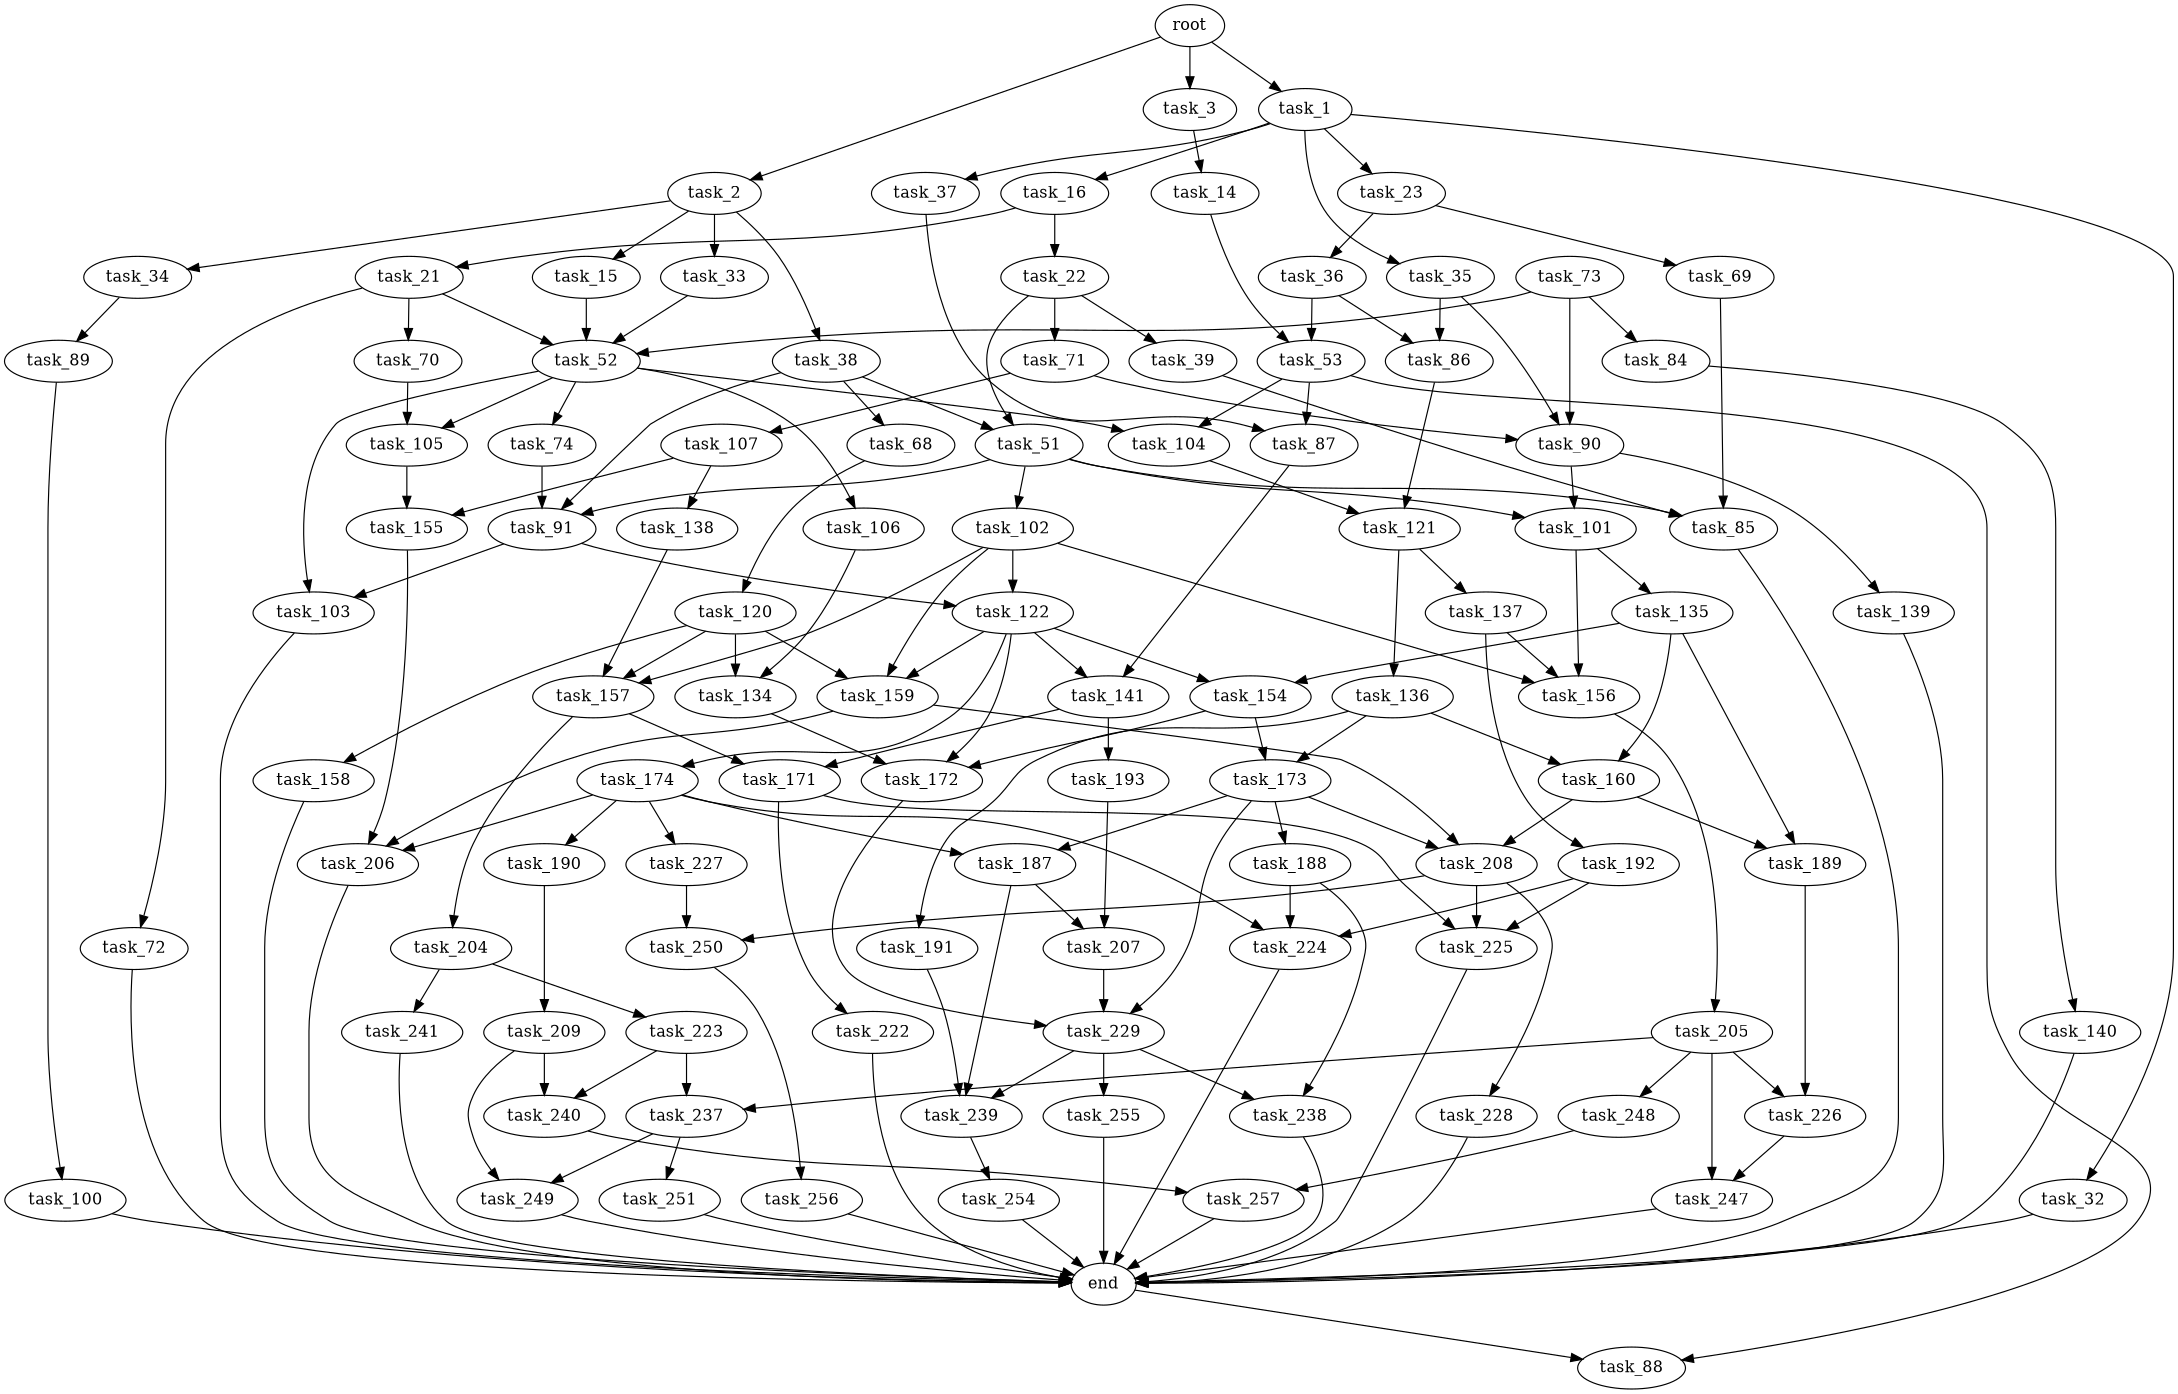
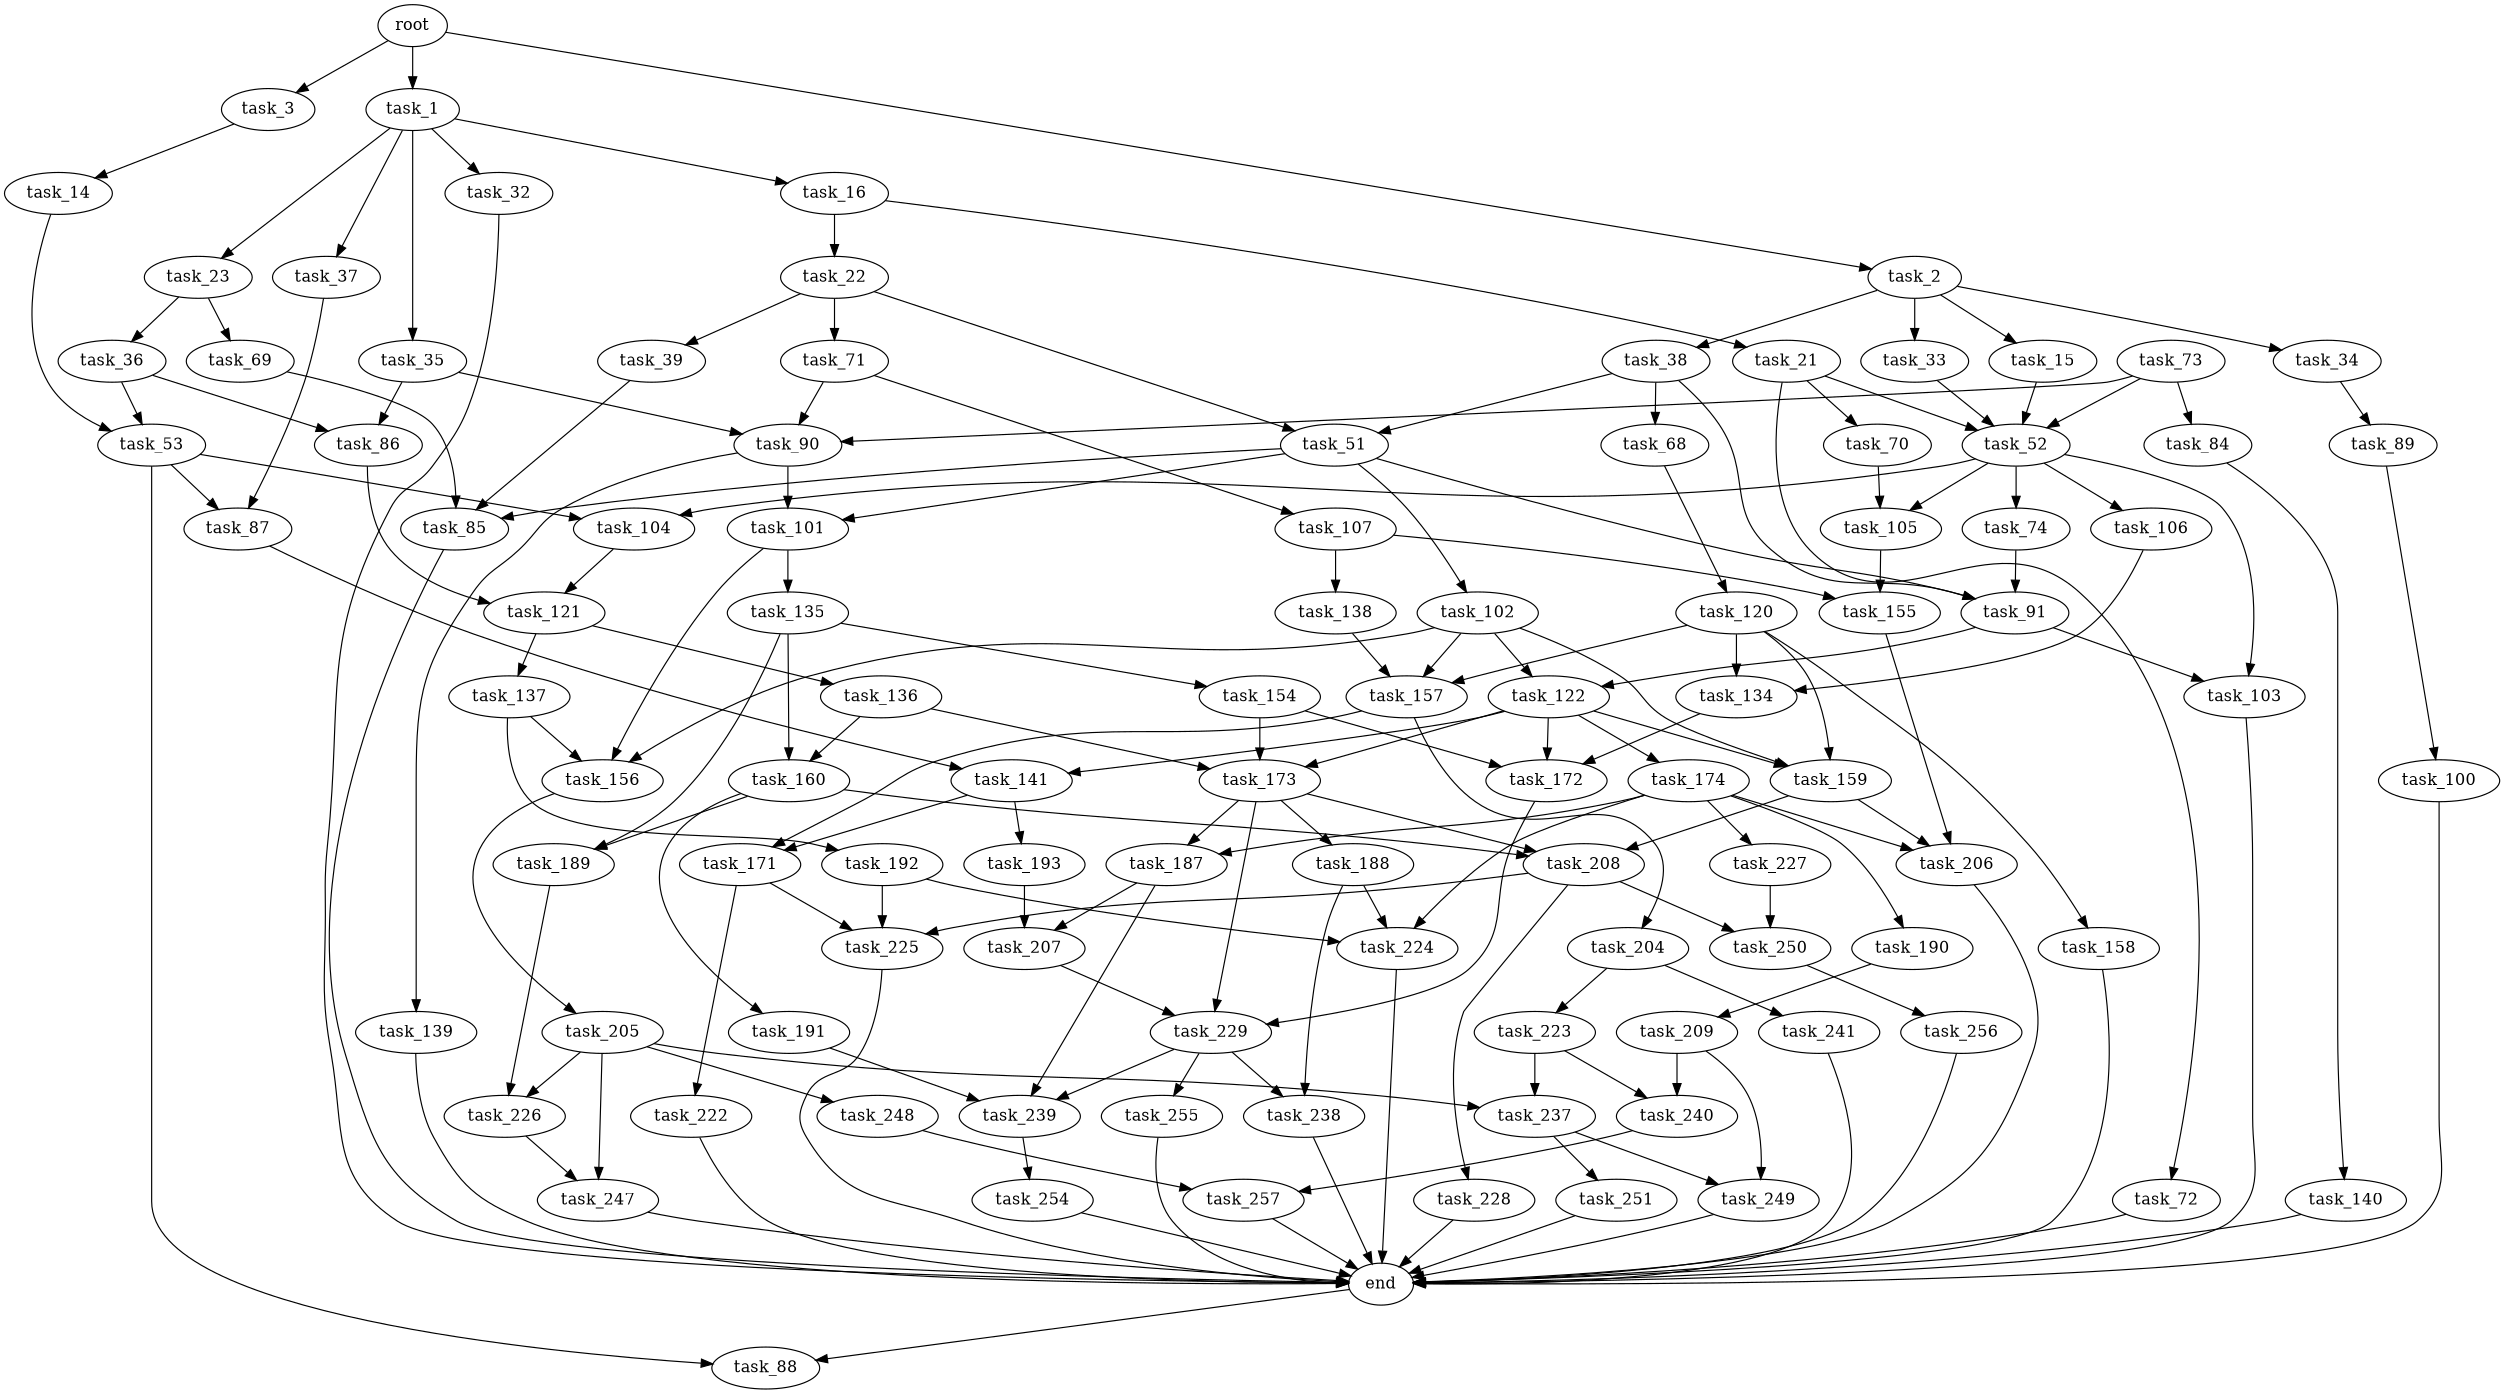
(1126, 653) -> (1387, 744)
(1042, 758) -> (663, 897)
